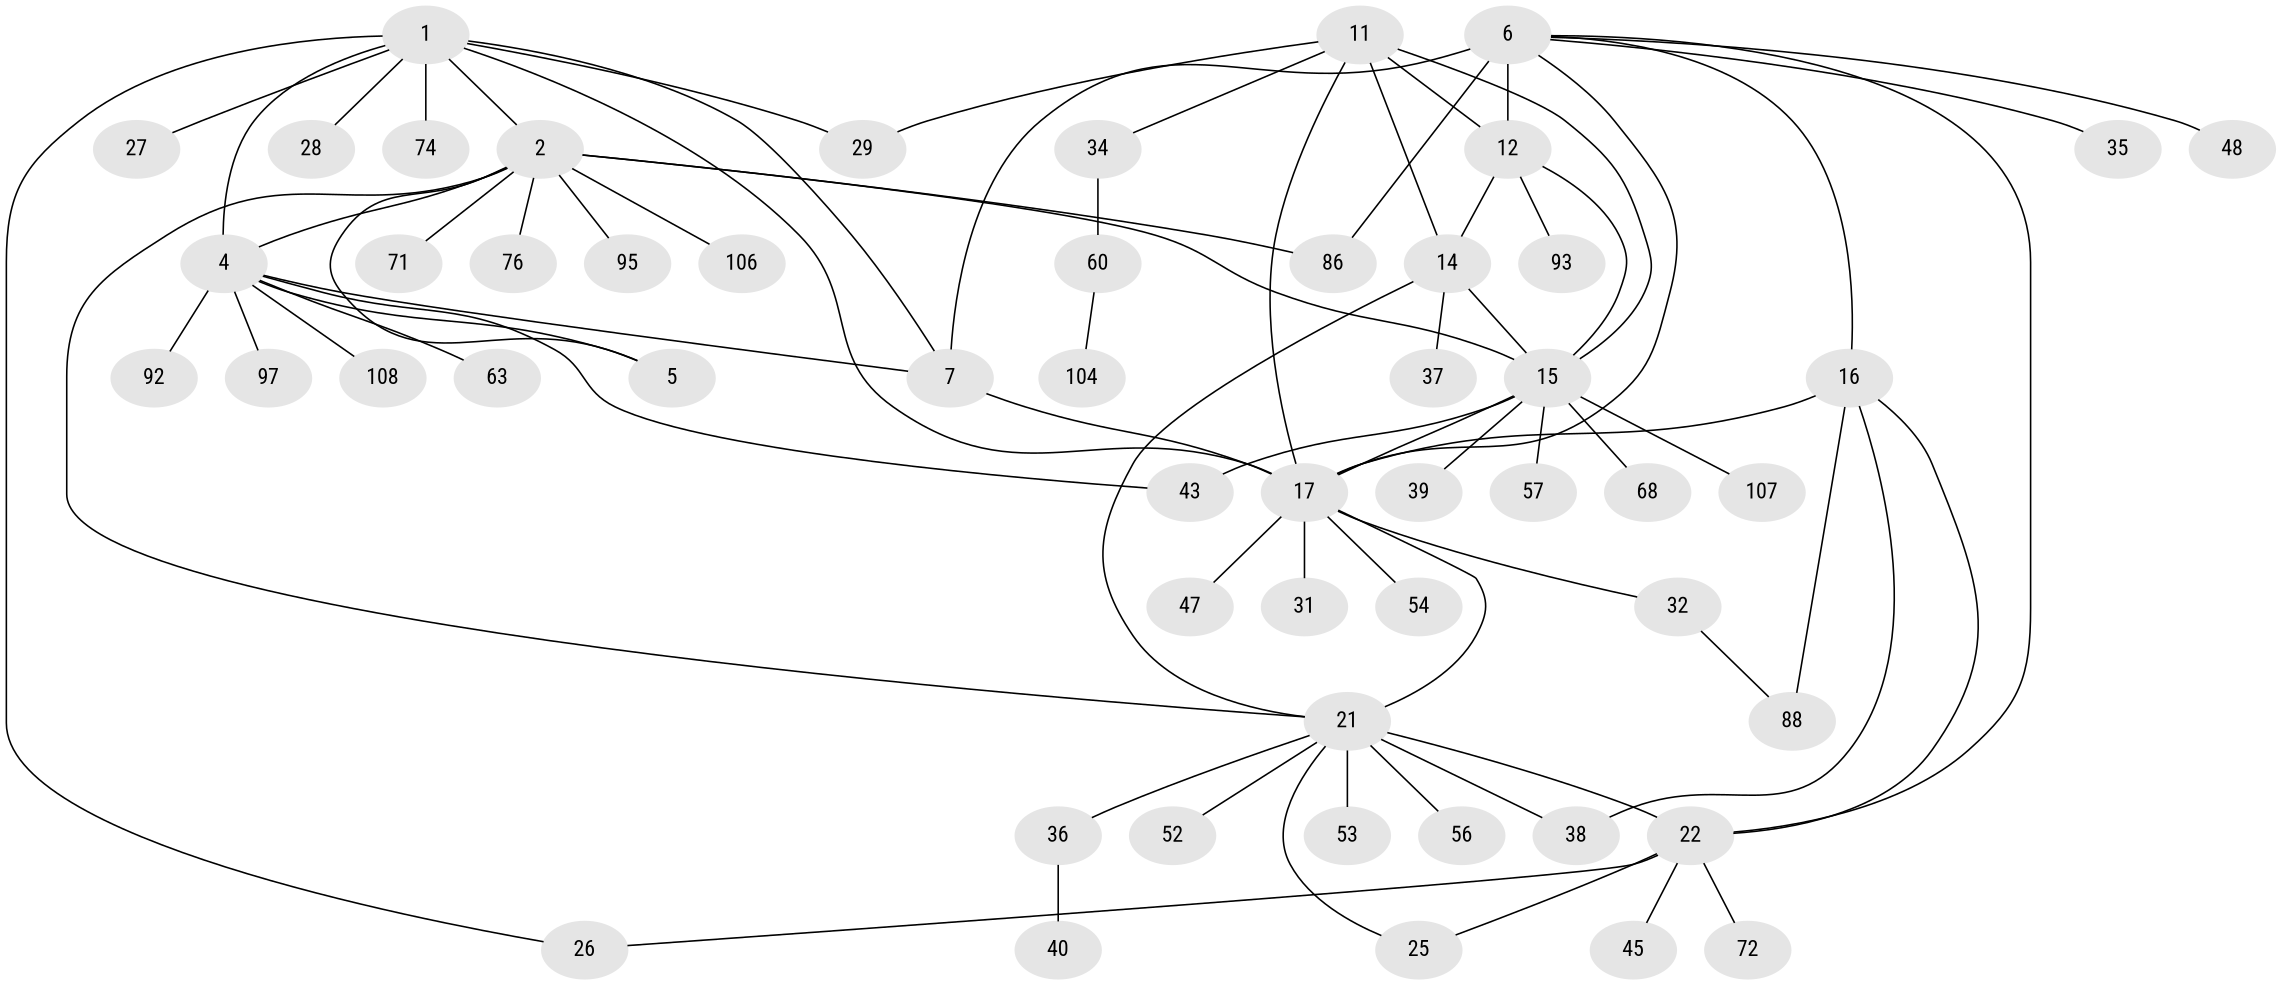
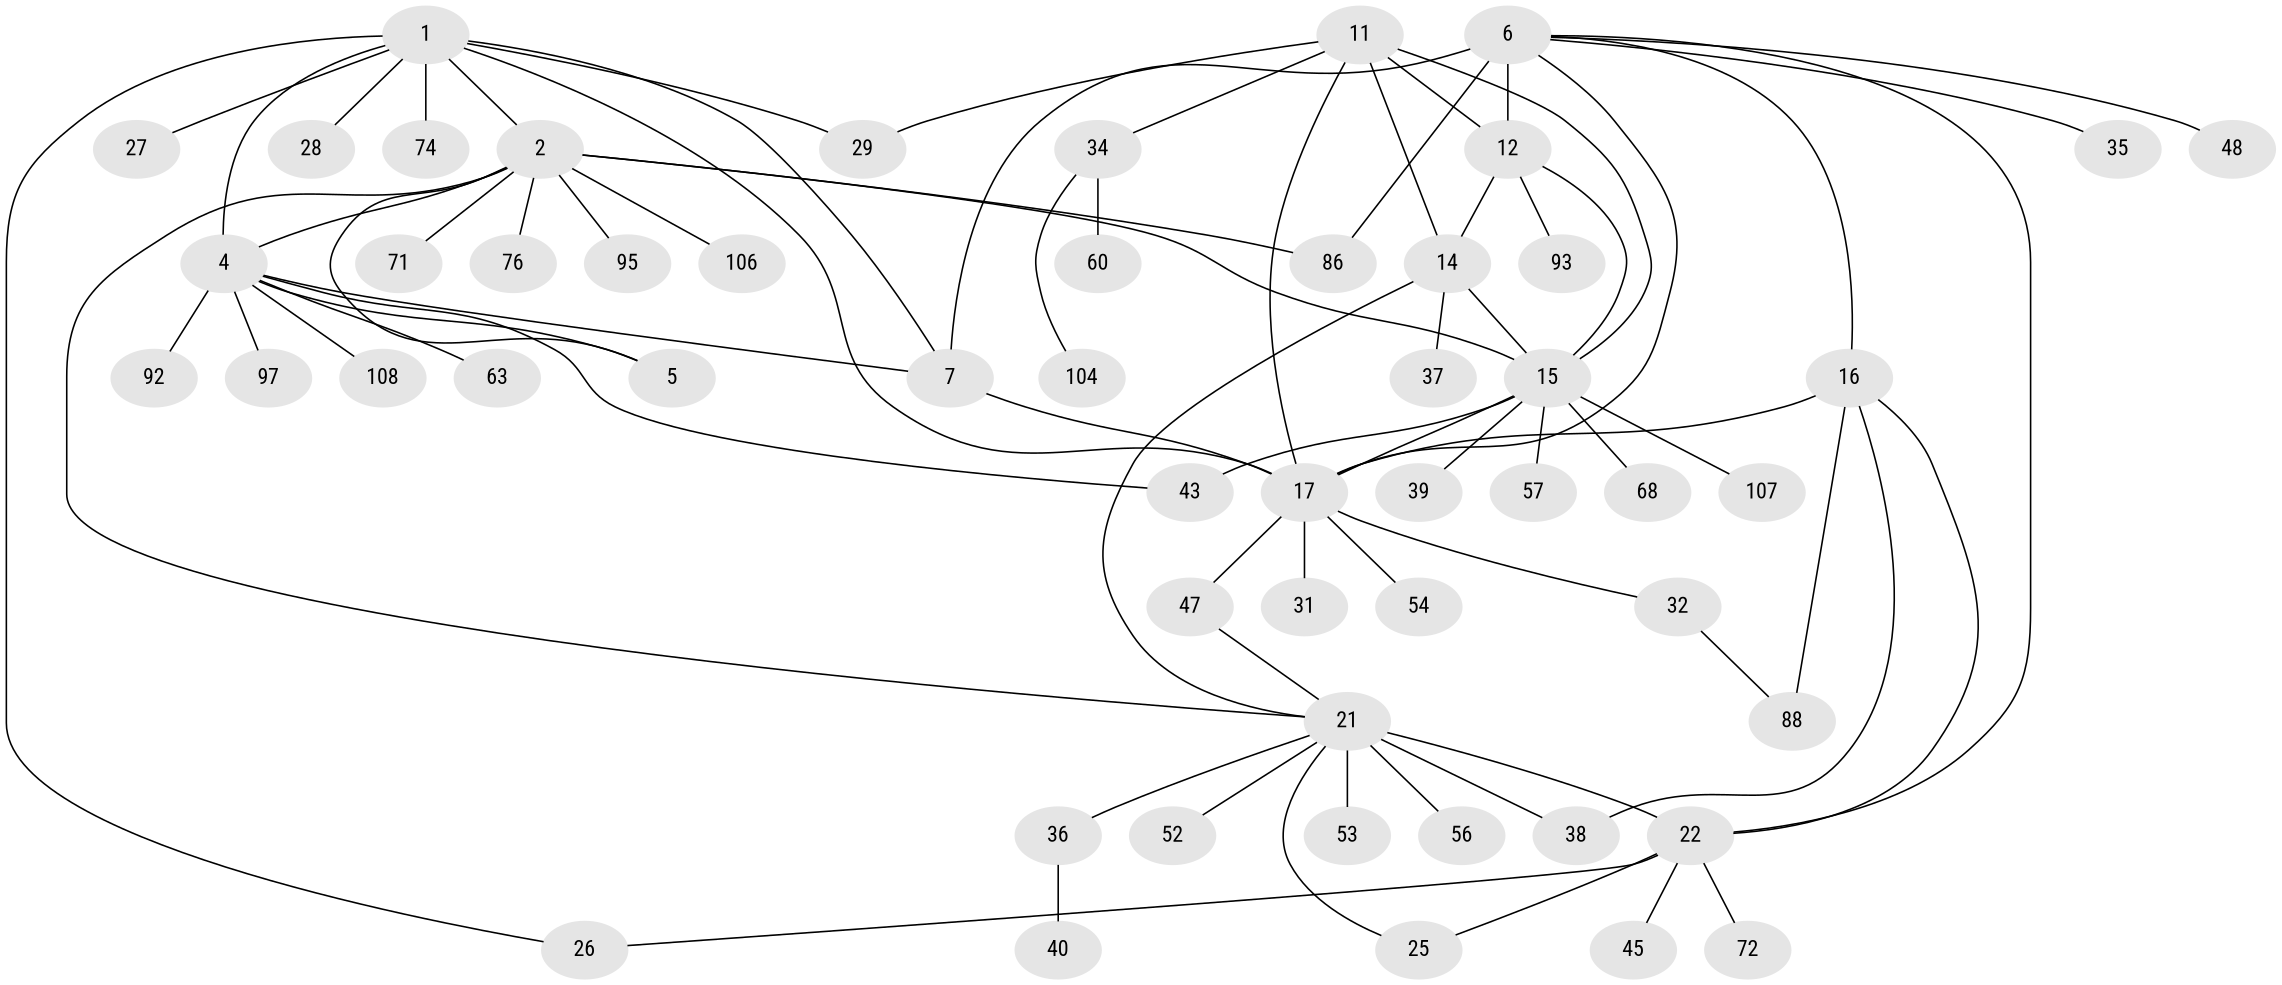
(1090, 321) -> (1036, 261)
(1482, 589) -> (1269, 664)
